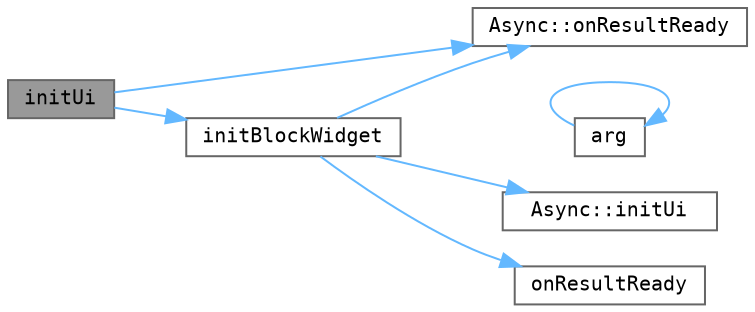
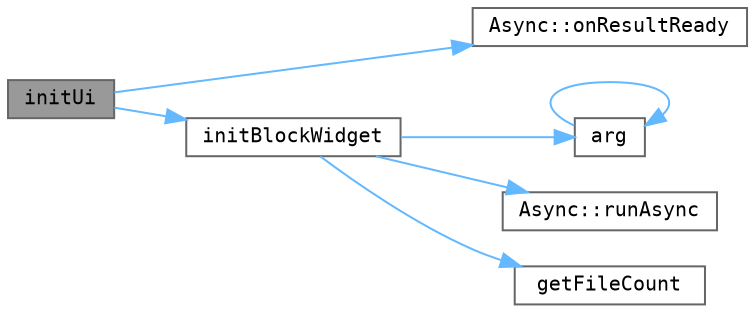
(422, 82) -> (478, 137)
(610, 211) -> (610, 211)
(610, 285) -> (610, 285)
